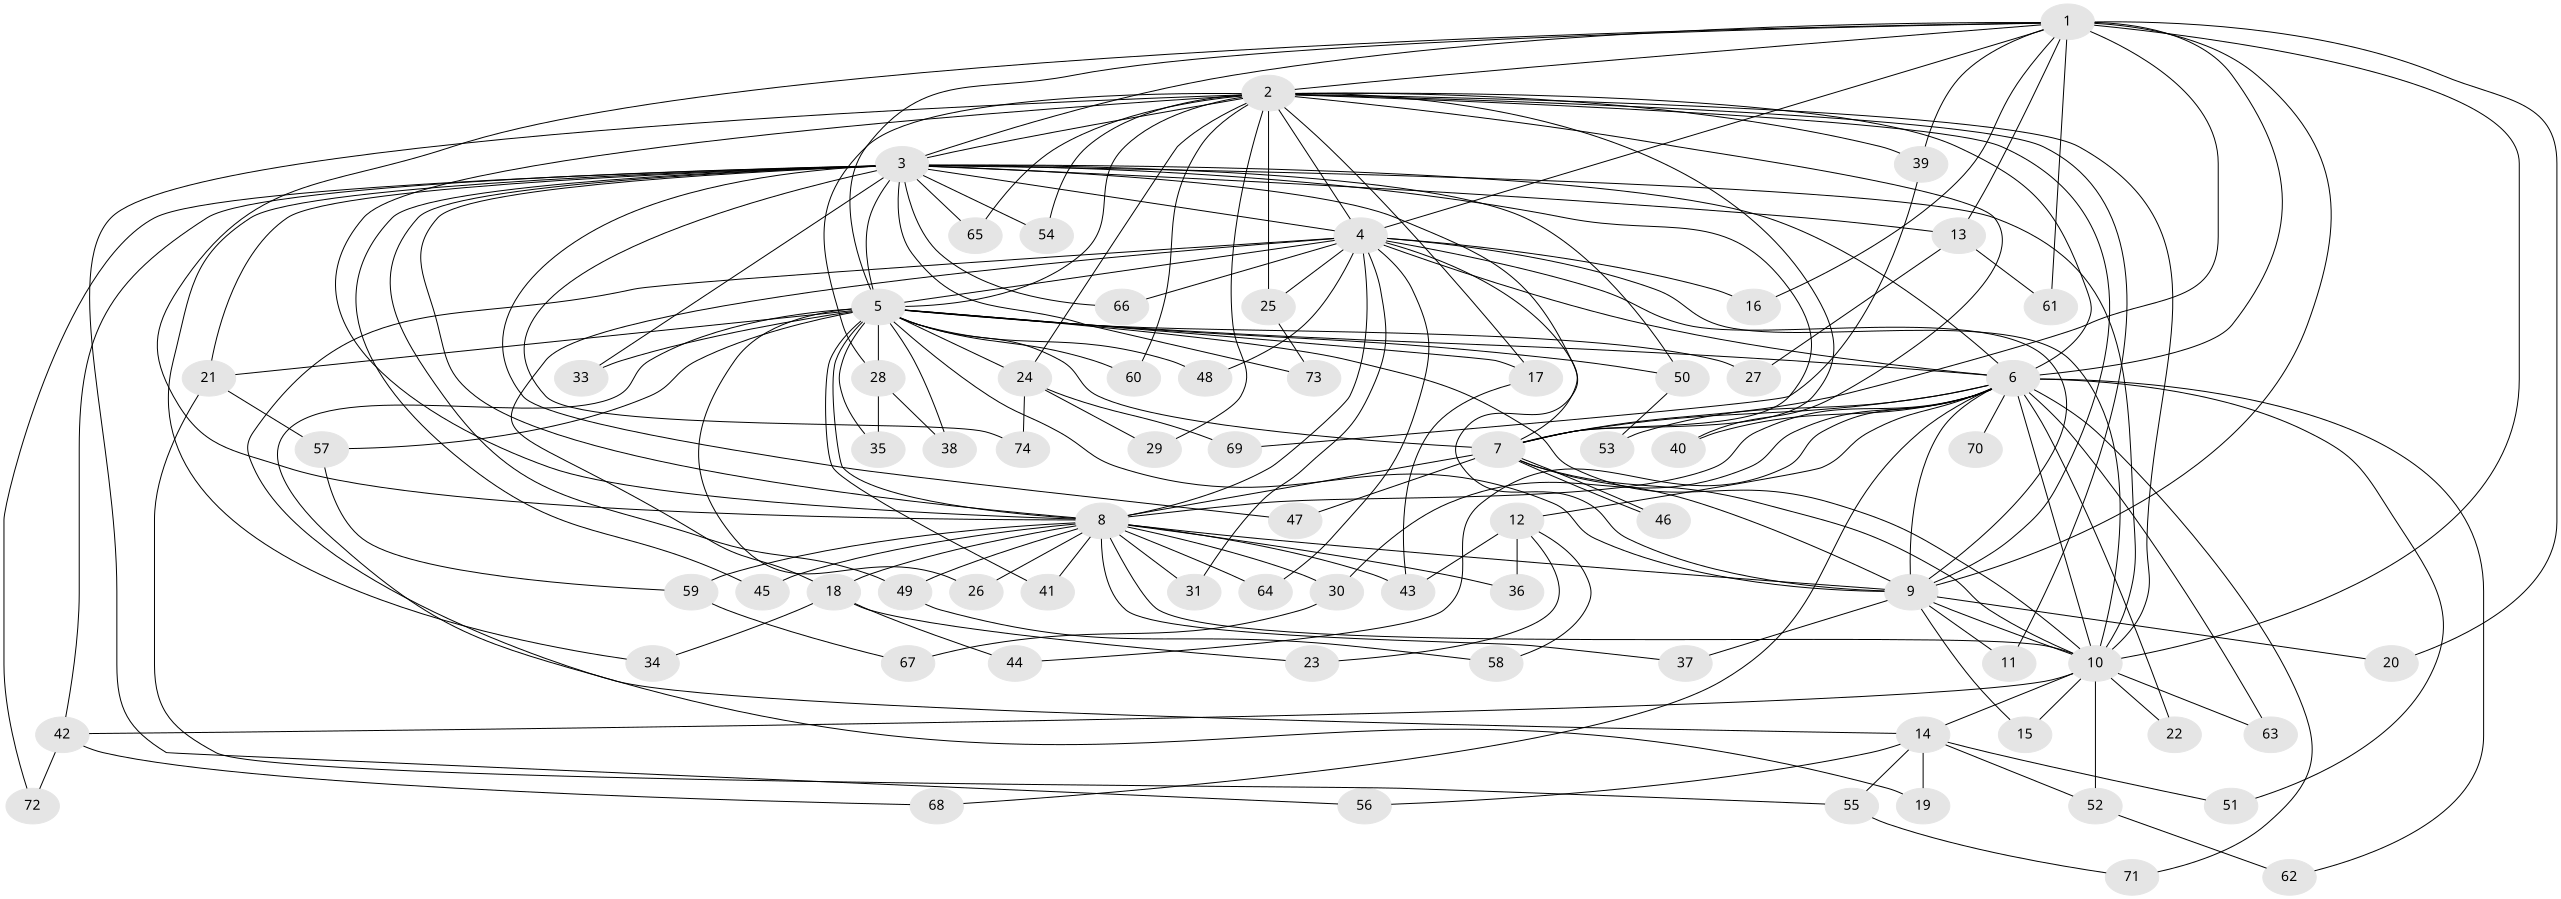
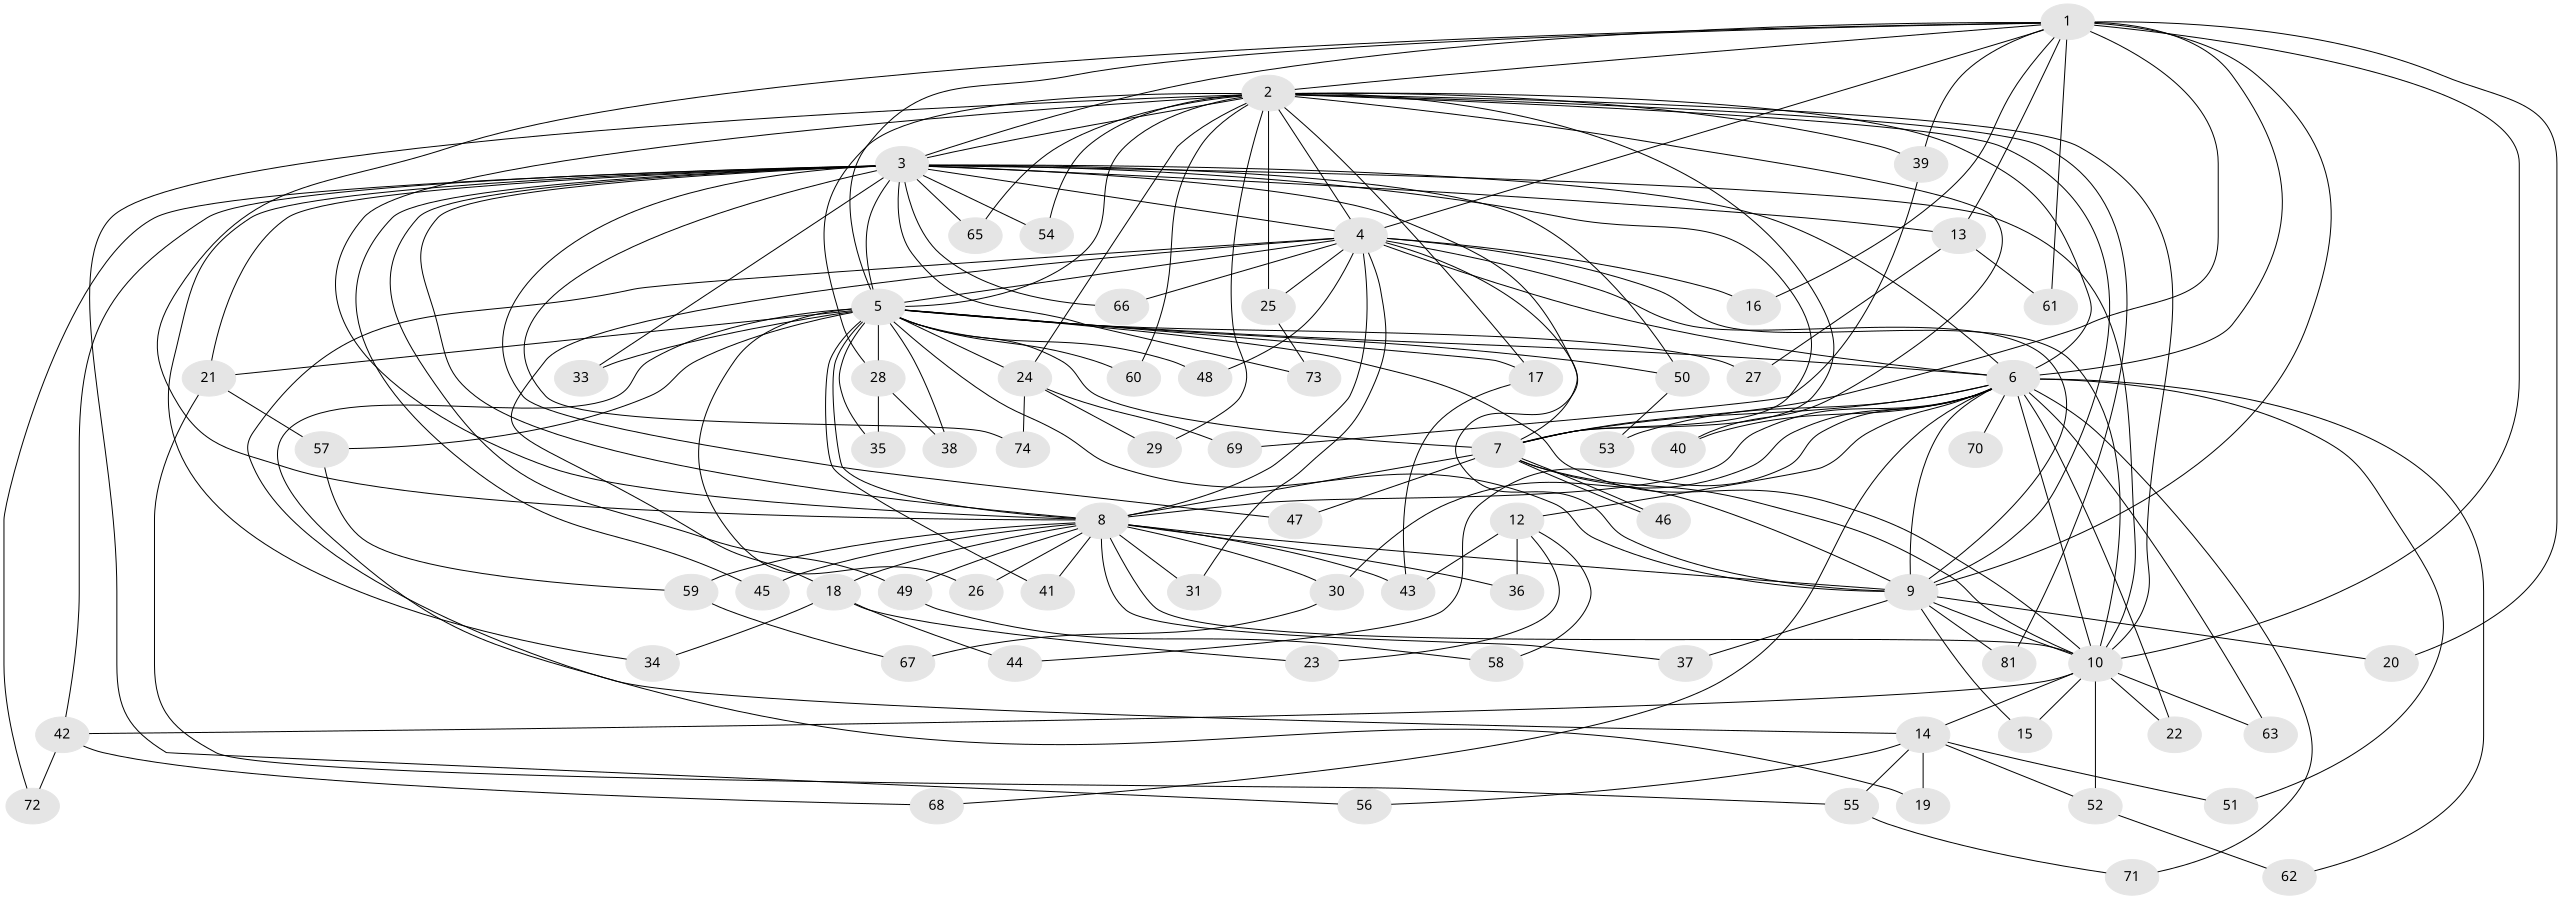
(1266, 592) -> none
(2009, 663) -> (2009, 663)
